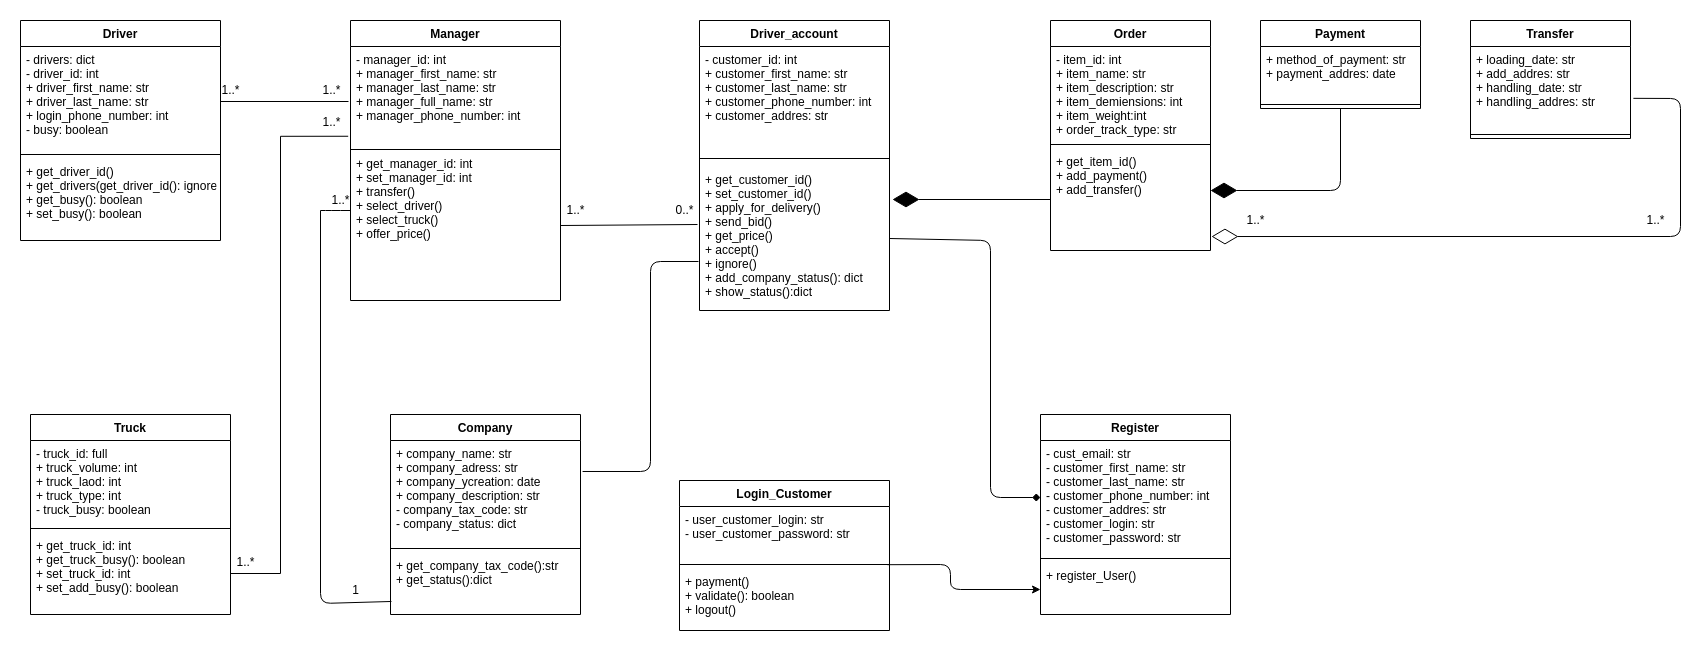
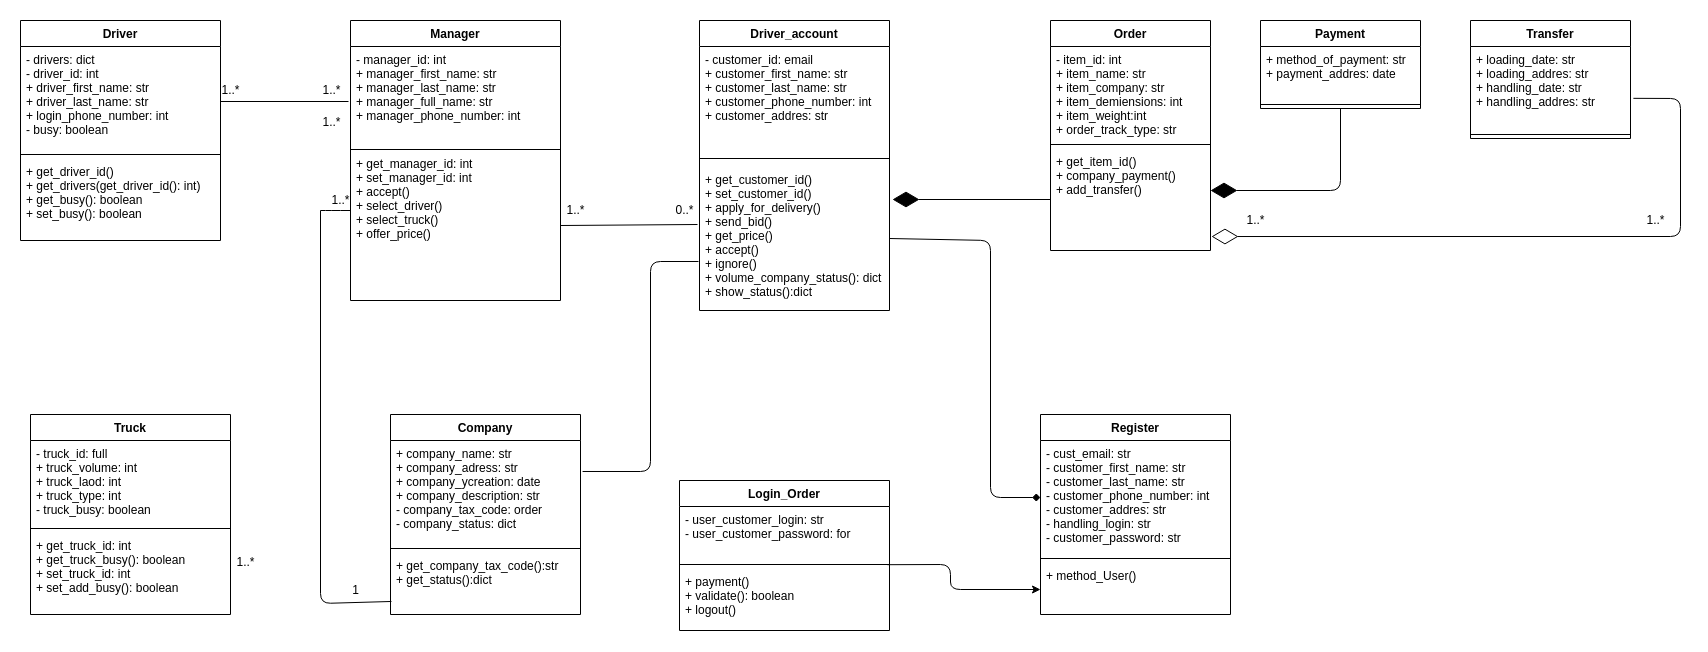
(758, 60) -> (763, 60)
(1094, 60) -> (1094, 60)
(1532, 60) -> (1532, 60)
(1102, 162) -> (1102, 162)
(419, 164) -> (419, 164)
(78, 172) -> (78, 172)
(766, 180) -> (766, 180)
(281, 346) -> none
(455, 454) -> (455, 454)
(1095, 454) -> (1095, 454)
(784, 494) -> (784, 494)
(765, 520) -> (765, 520)
(1100, 576) -> (1095, 576)
